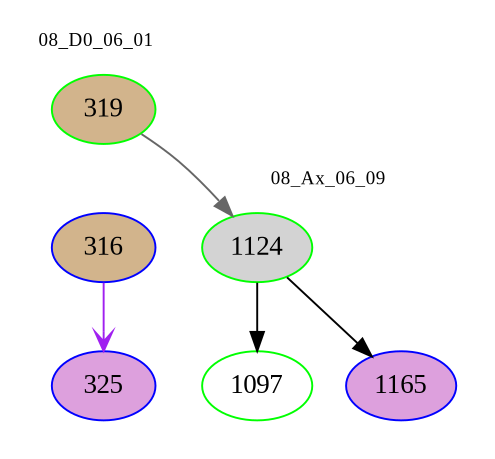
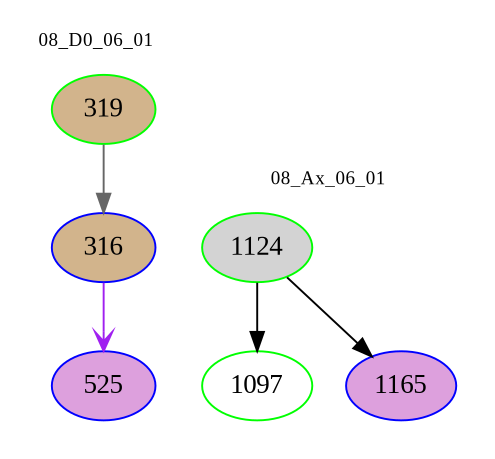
(329, 179) -> (329, 179)
(199, 180) -> (104, 169)
(104, 386) -> (104, 386)
